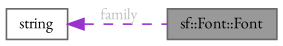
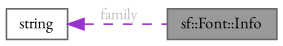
(222, 24) -> (222, 24)
